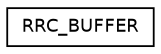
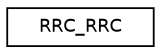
(80, 27) -> (80, 27)
